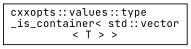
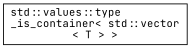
(95, 24) -> (95, 24)
